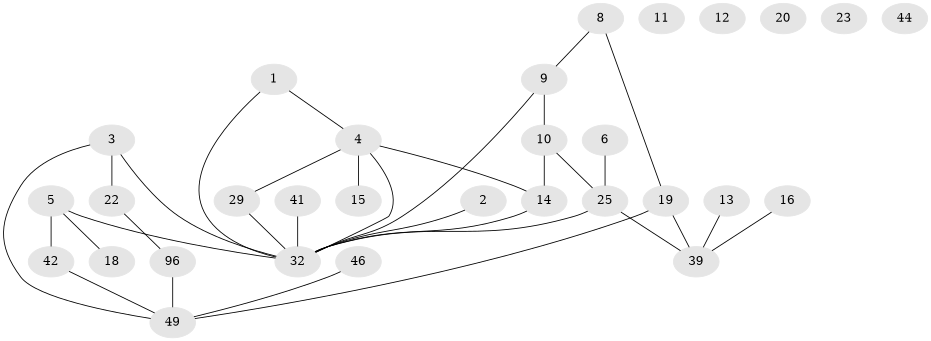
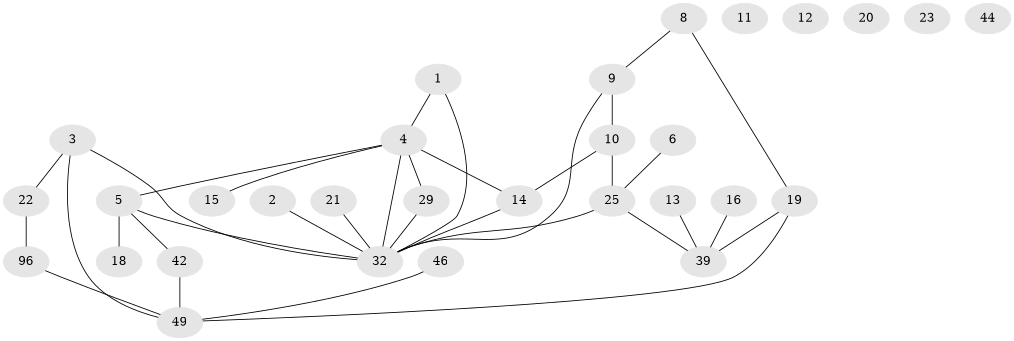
none -> (261, 169)
(298, 201) -> (334, 201)
